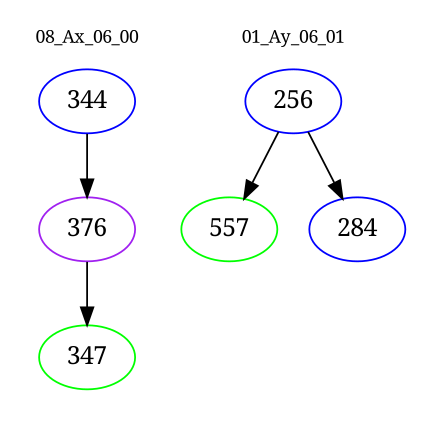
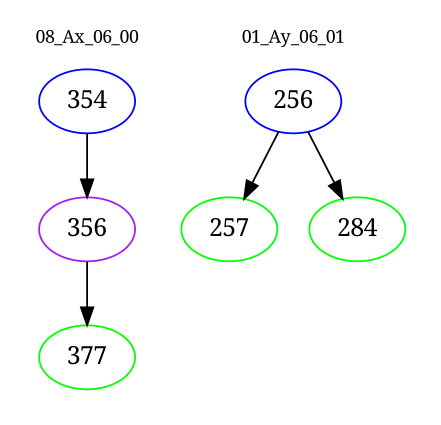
(87, 101) -> (87, 101)
(87, 229) -> (87, 229)
(229, 229) -> (229, 229)
(357, 229) -> (357, 229)
(87, 357) -> (87, 357)
